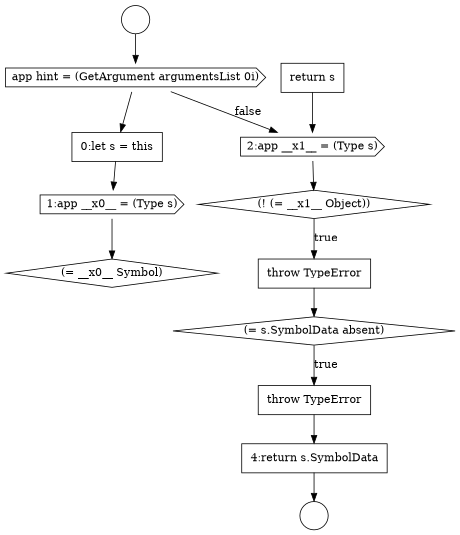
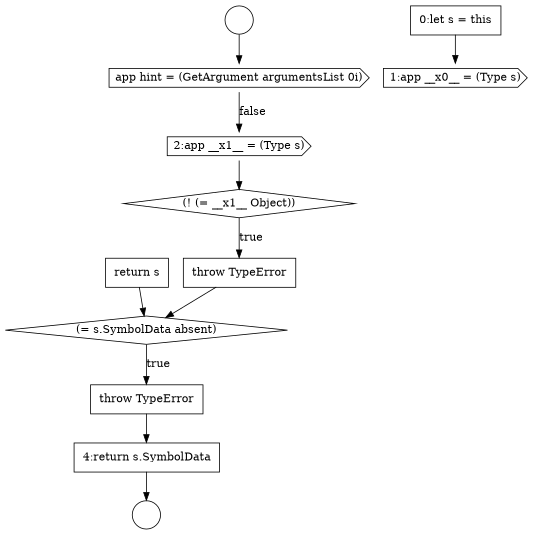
(127, 108) -> none
(312, 108) -> (141, 298)
(112, 273) -> none
